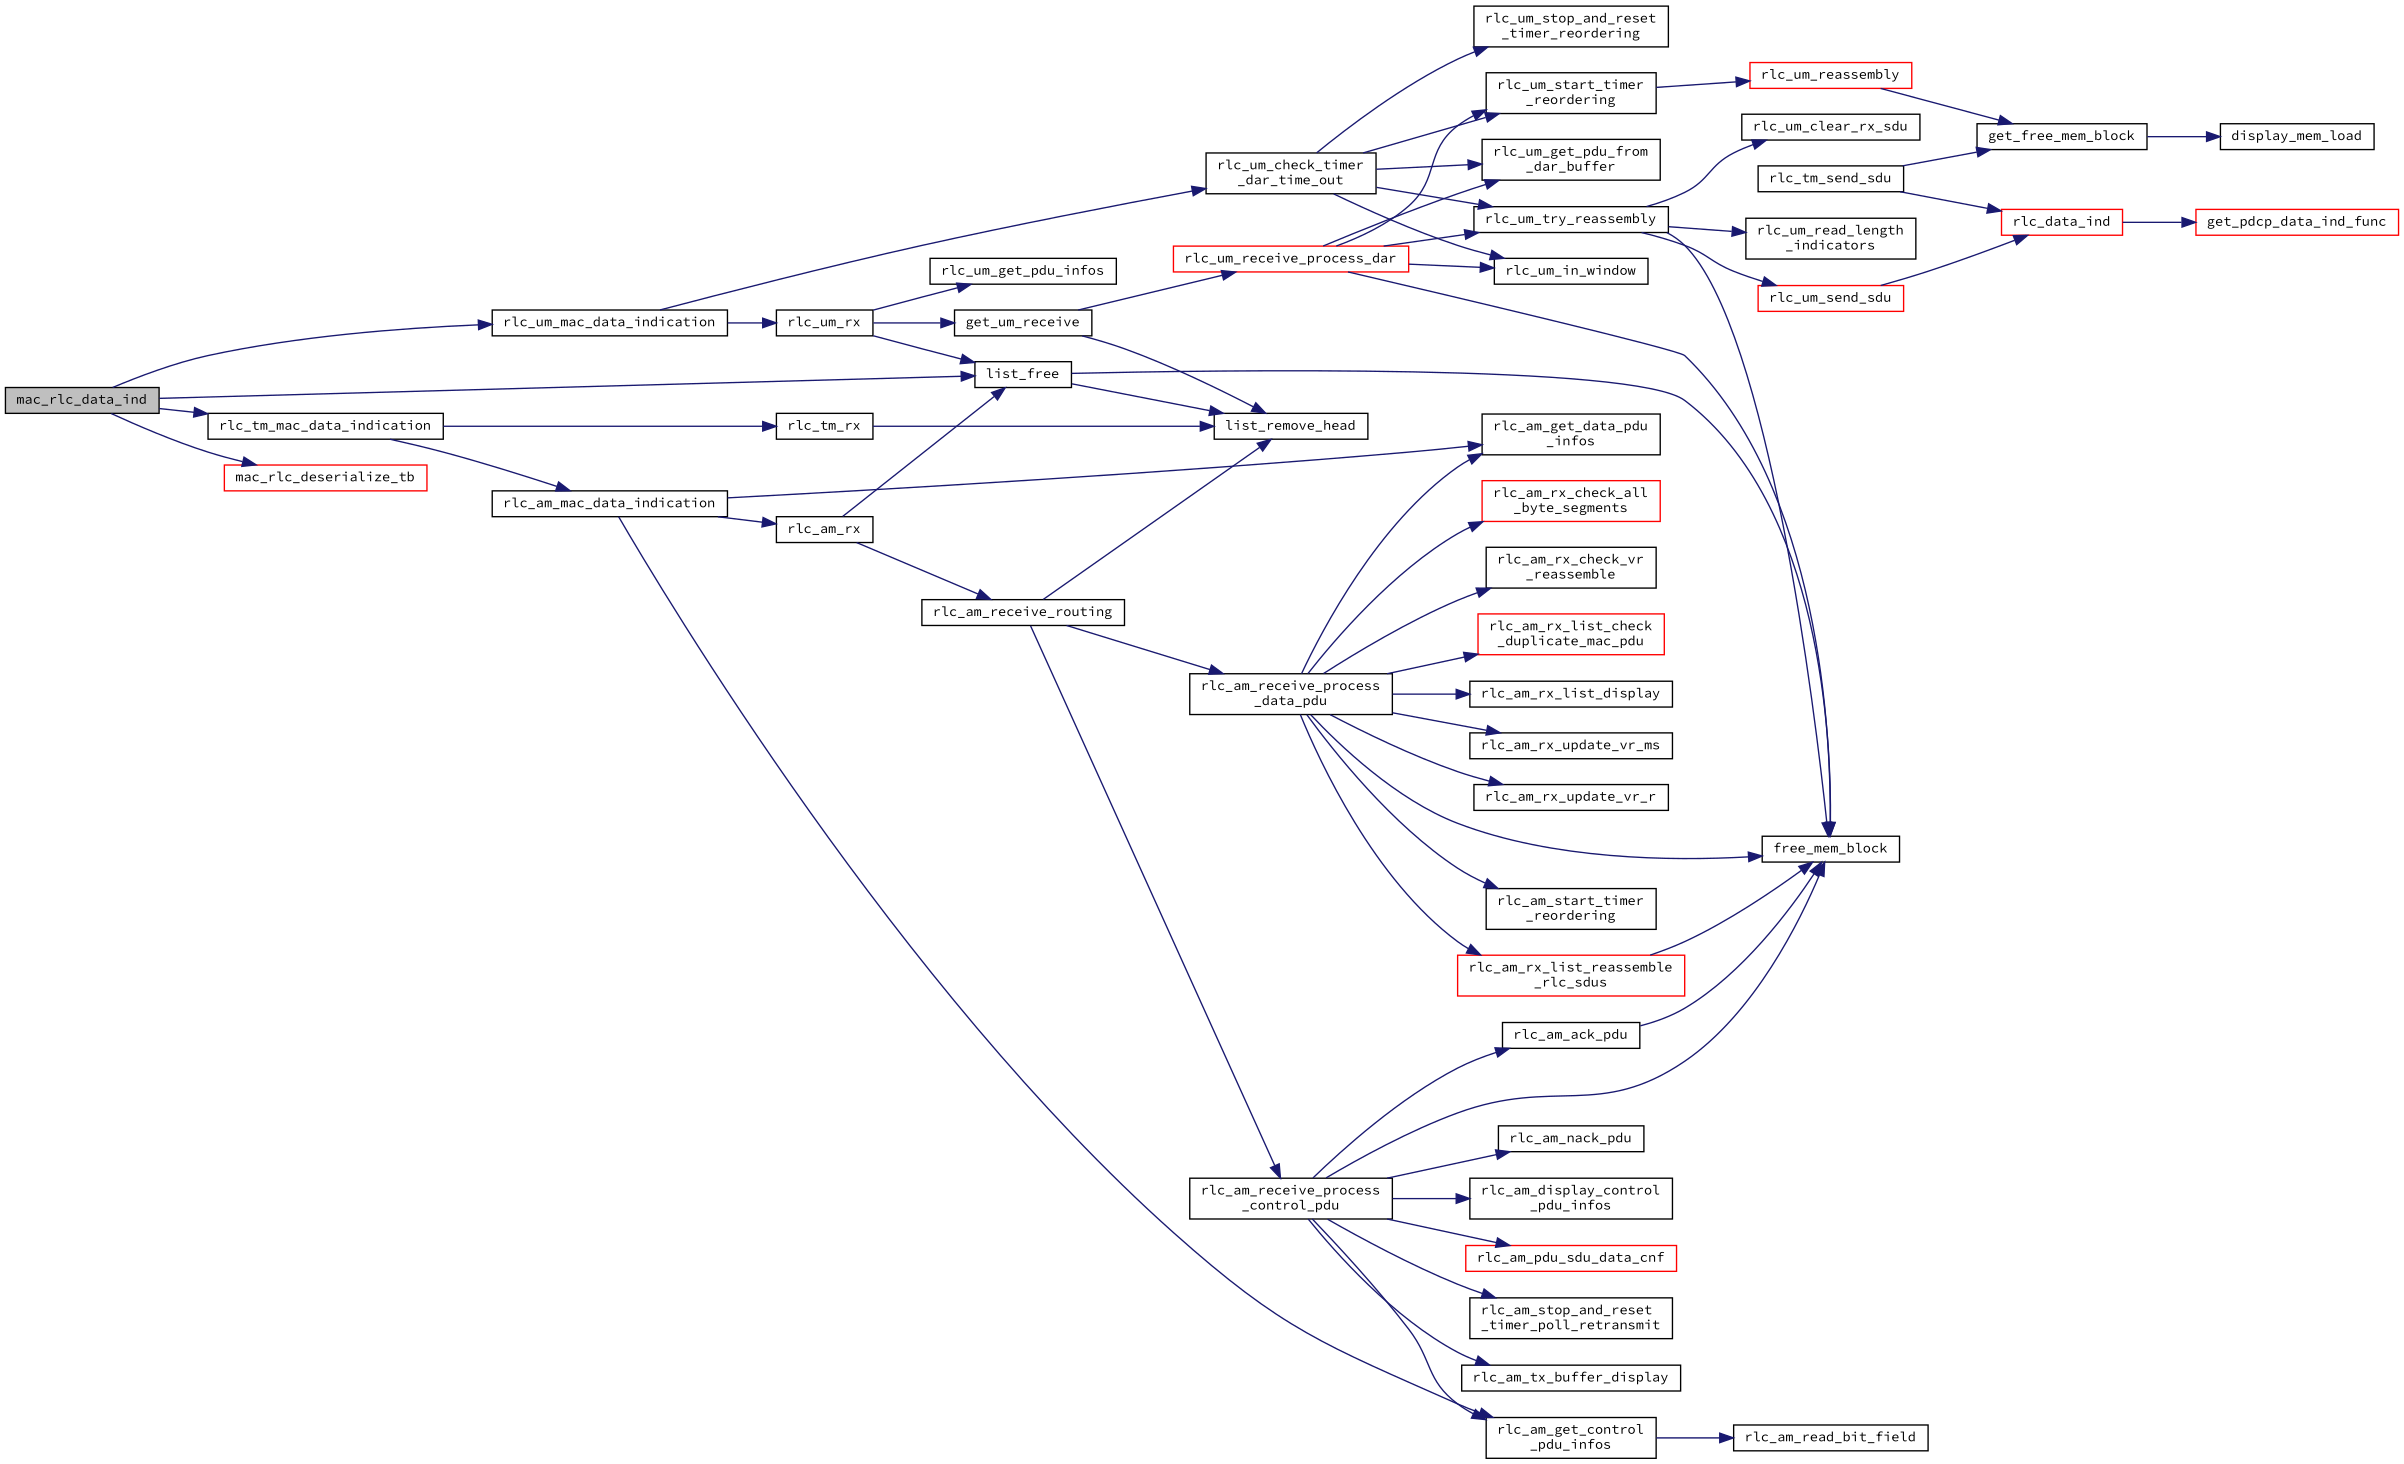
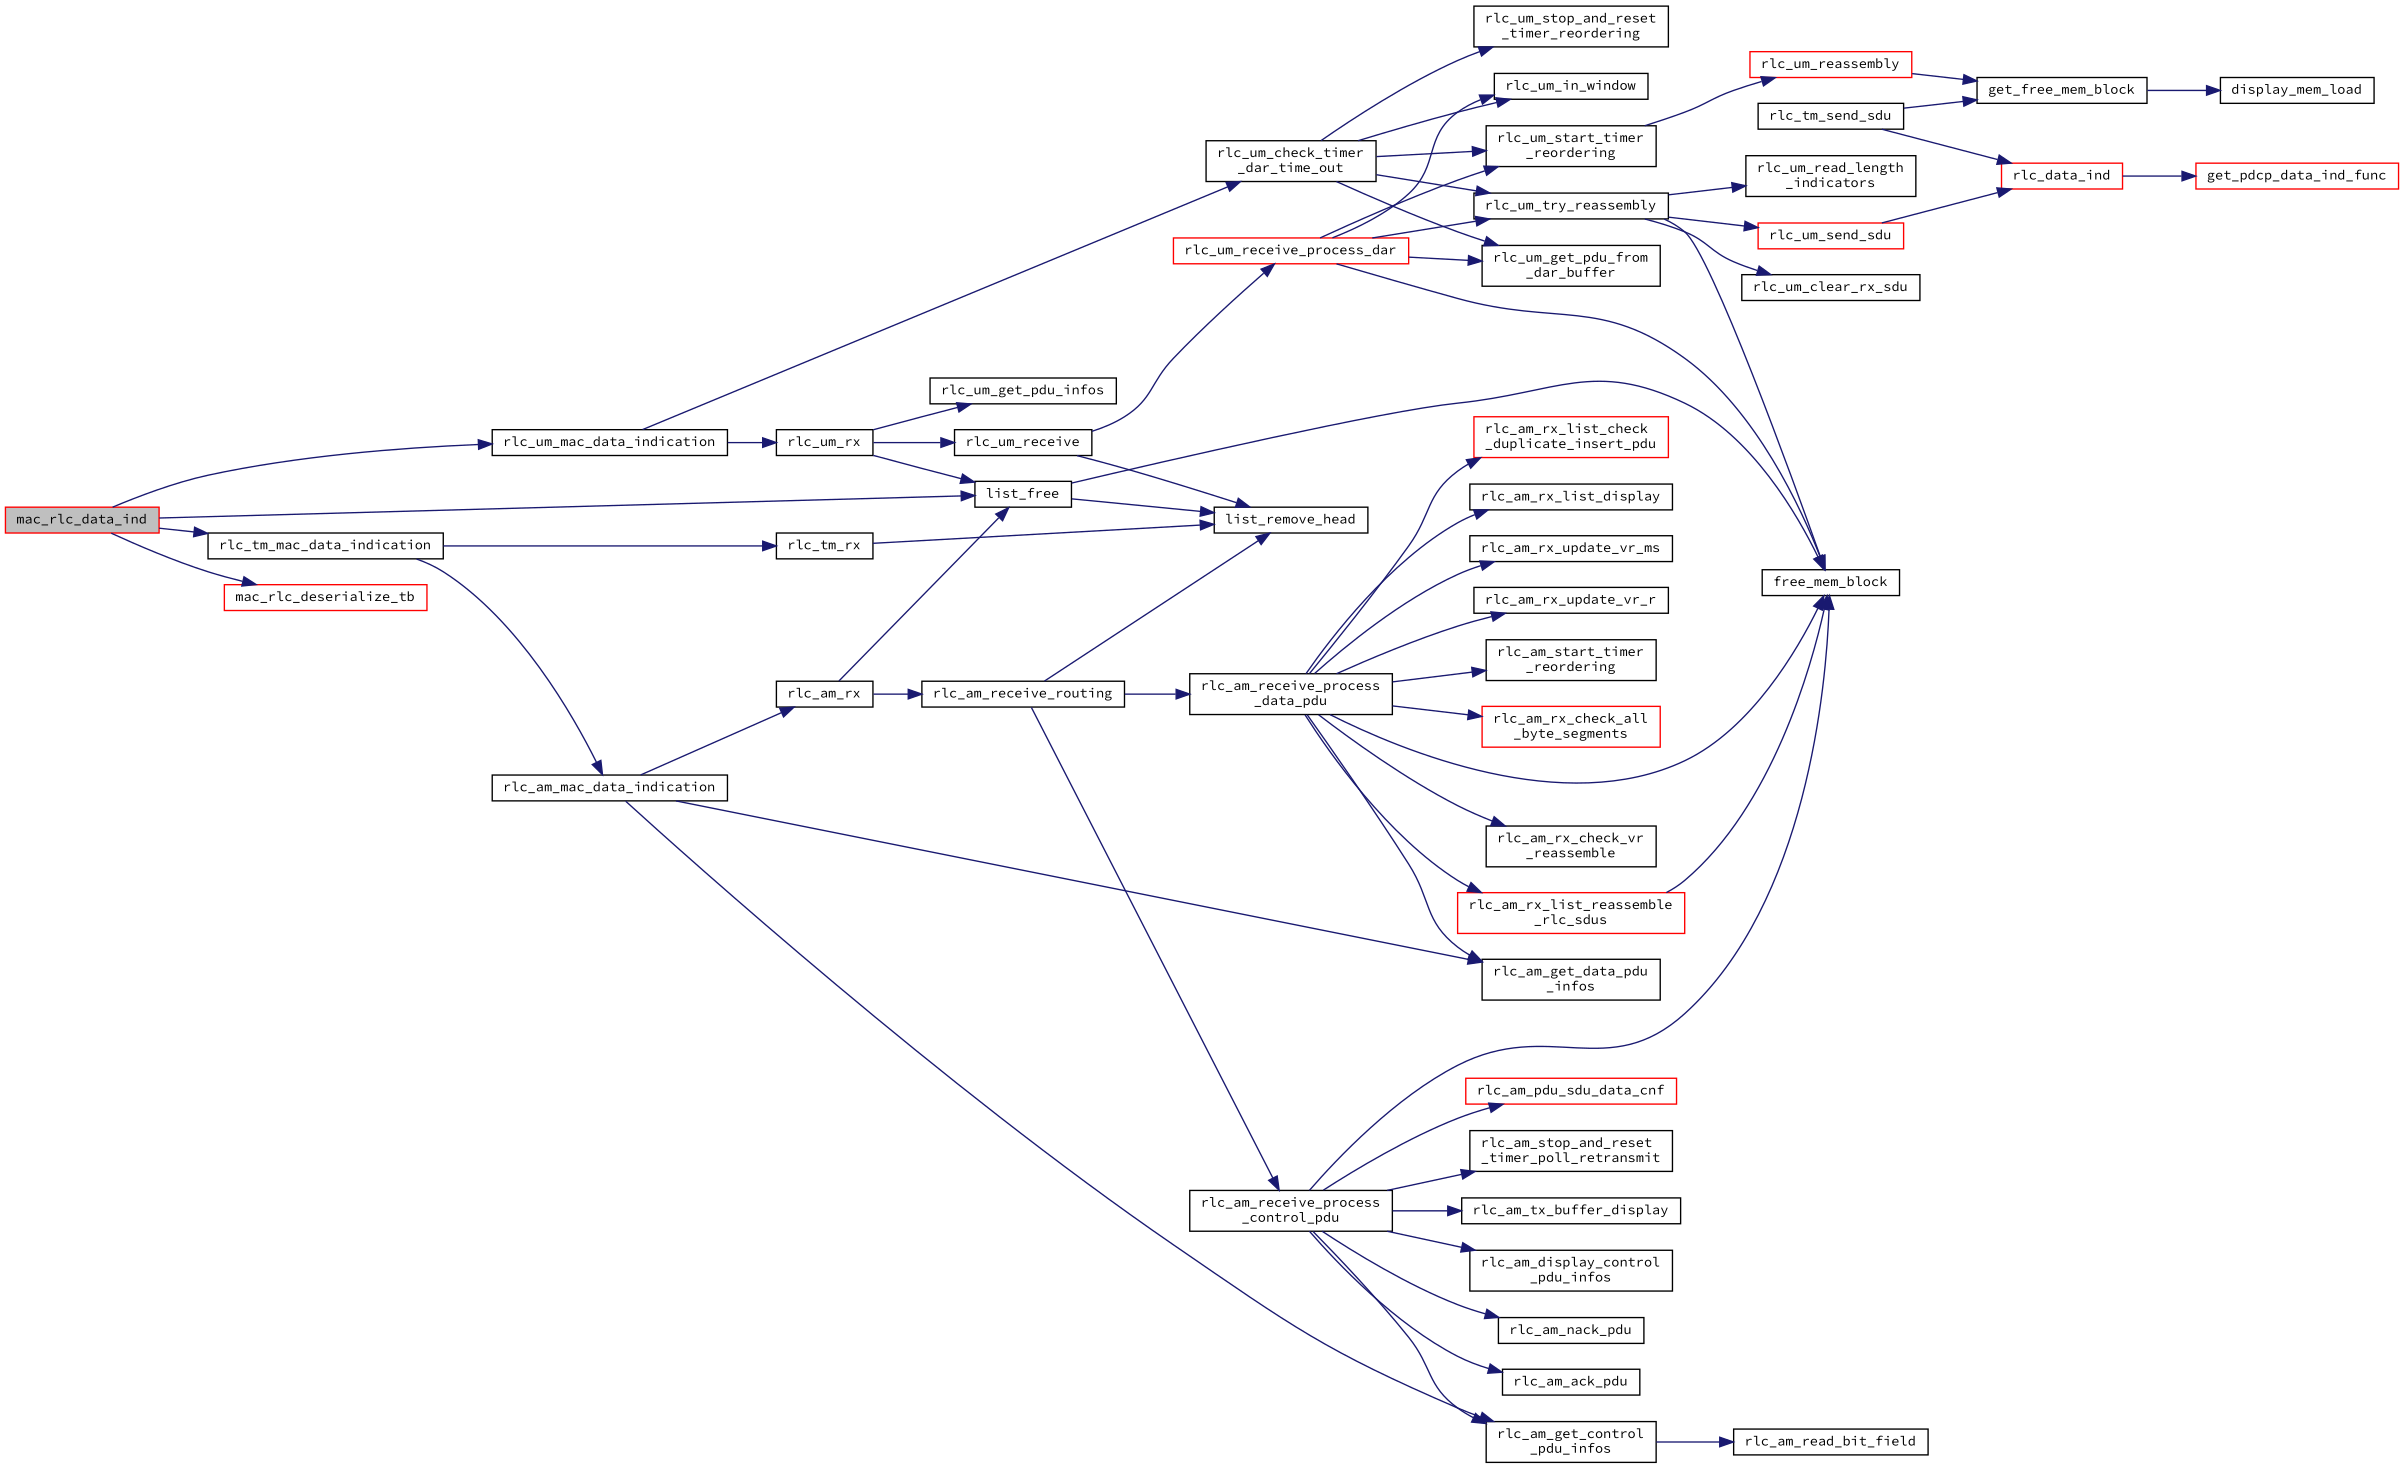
(1023, 323) -> (1023, 443)
(82, 400) -> (82, 520)
(1571, 634) -> (1571, 437)
(1740, 965) -> none
